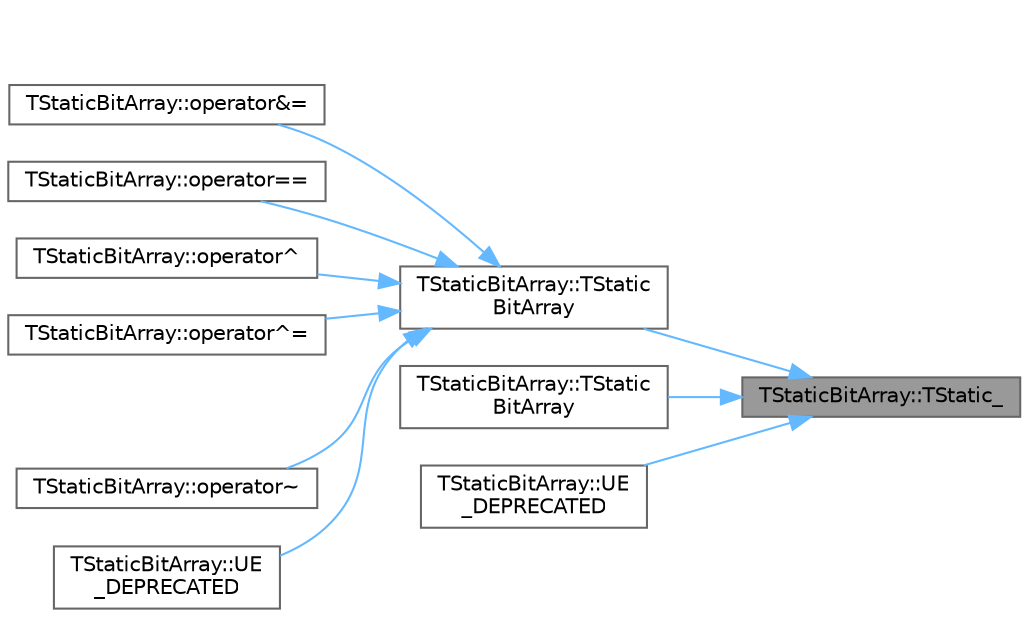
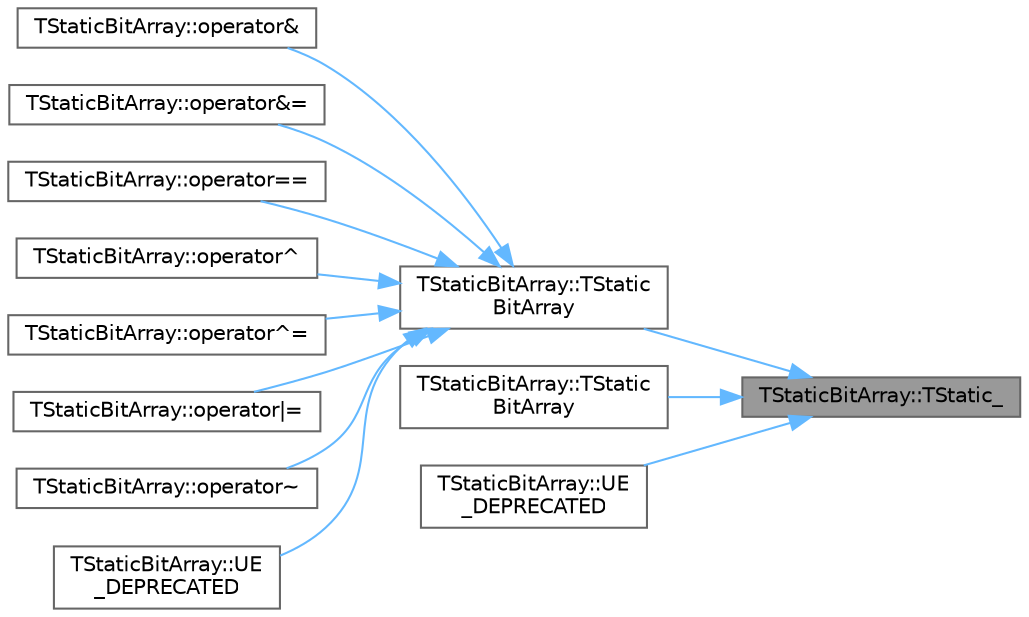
none -> (167, 28)
none -> (167, 412)
